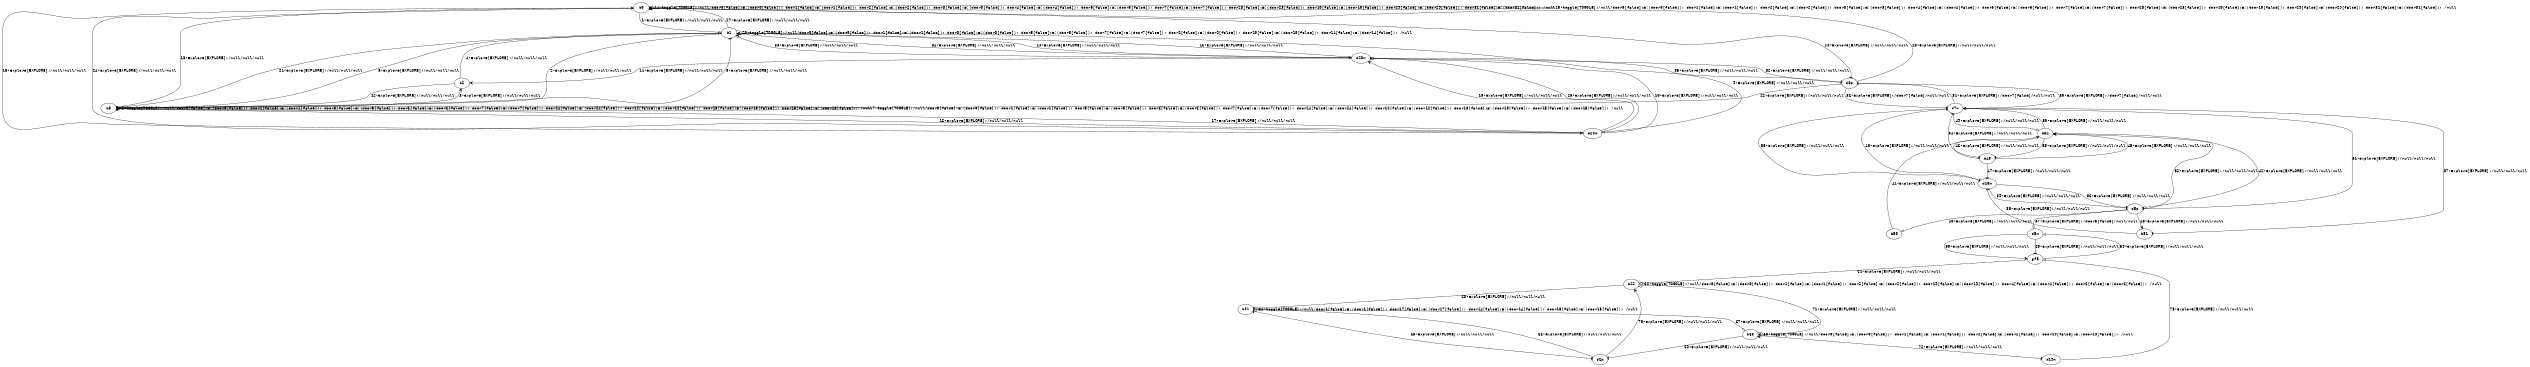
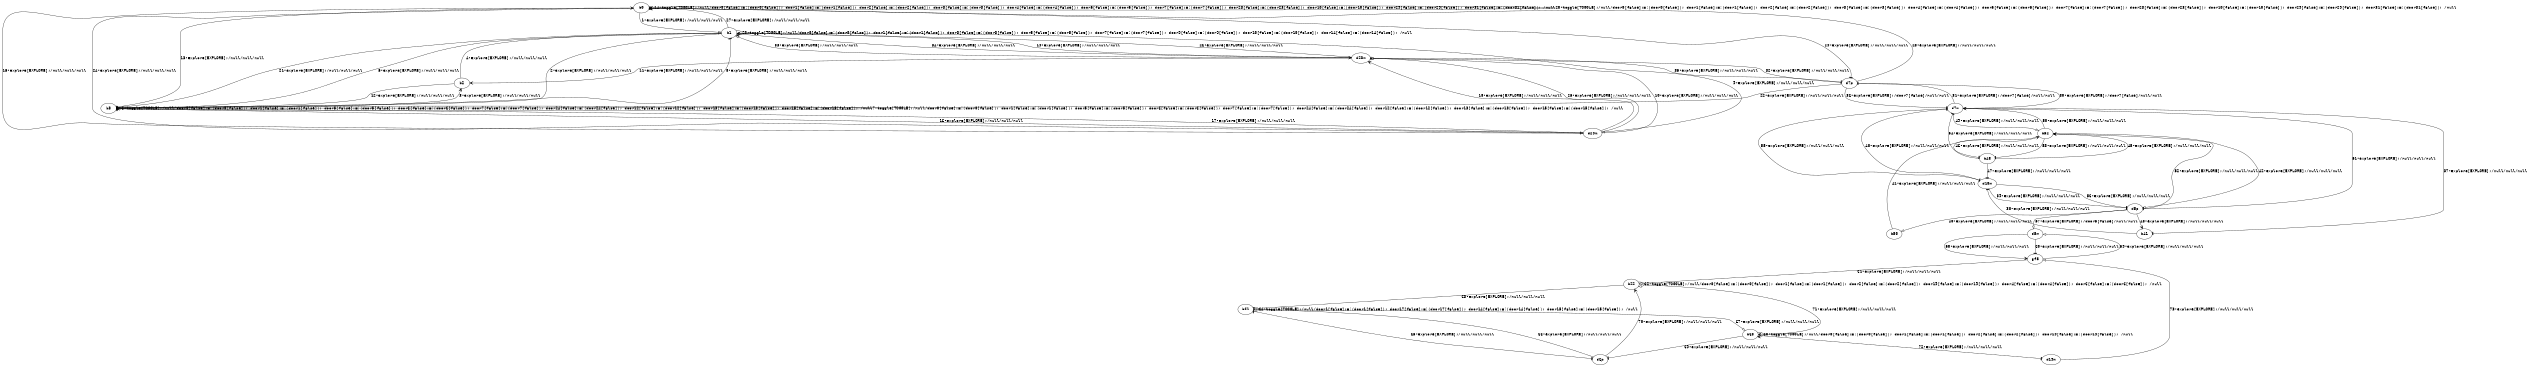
(1849, 83) -> (1849, 83)
(2144, 234) -> (2144, 234)
